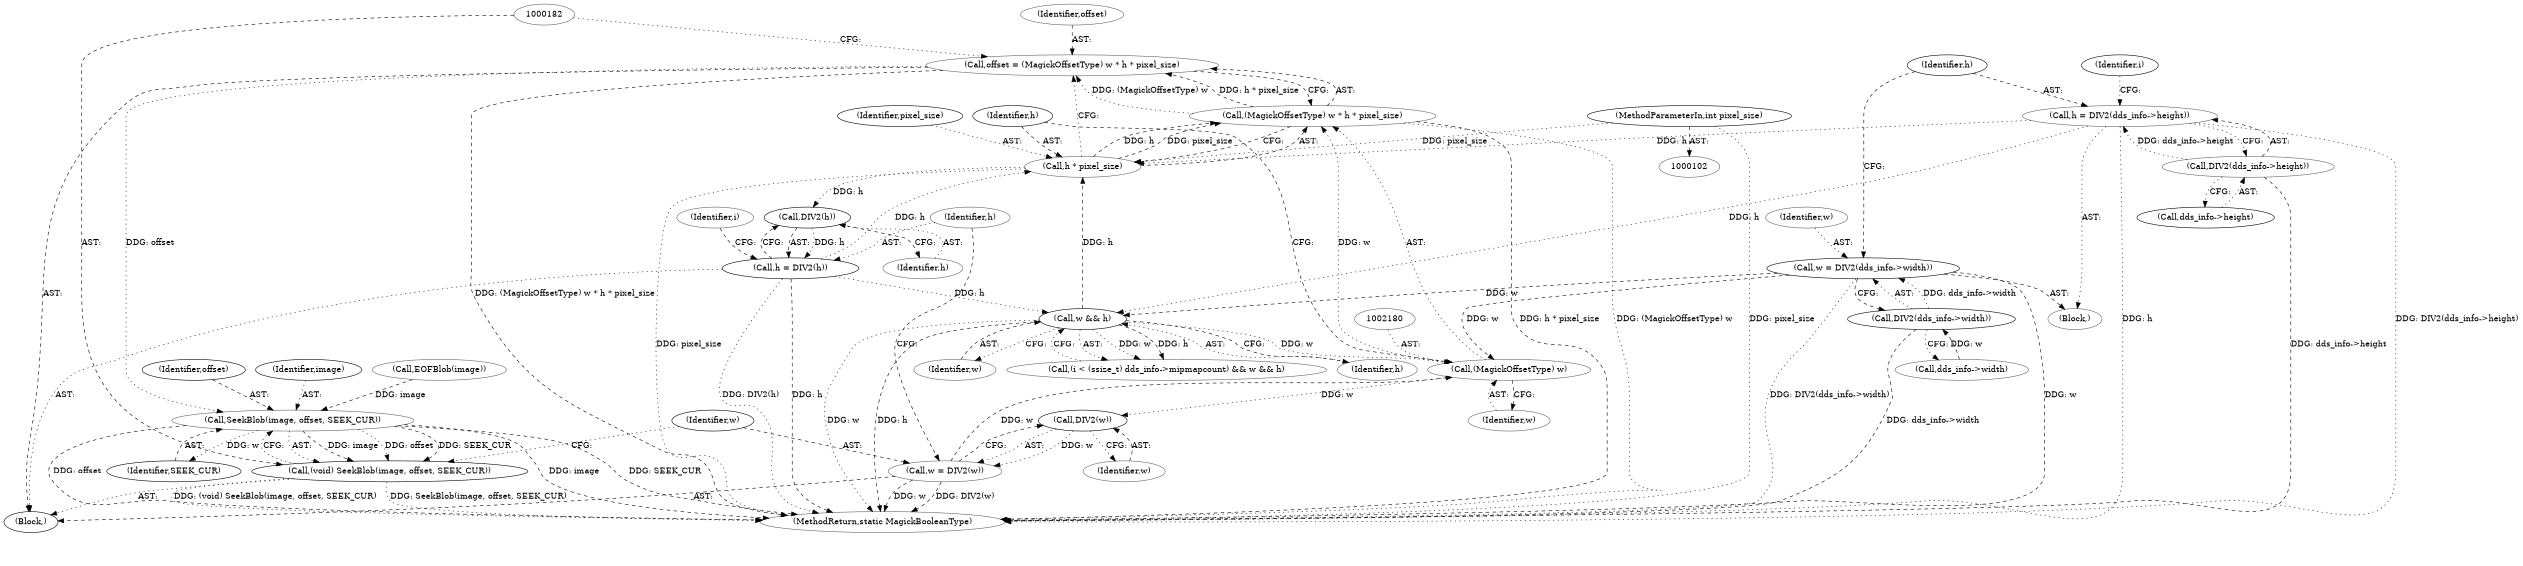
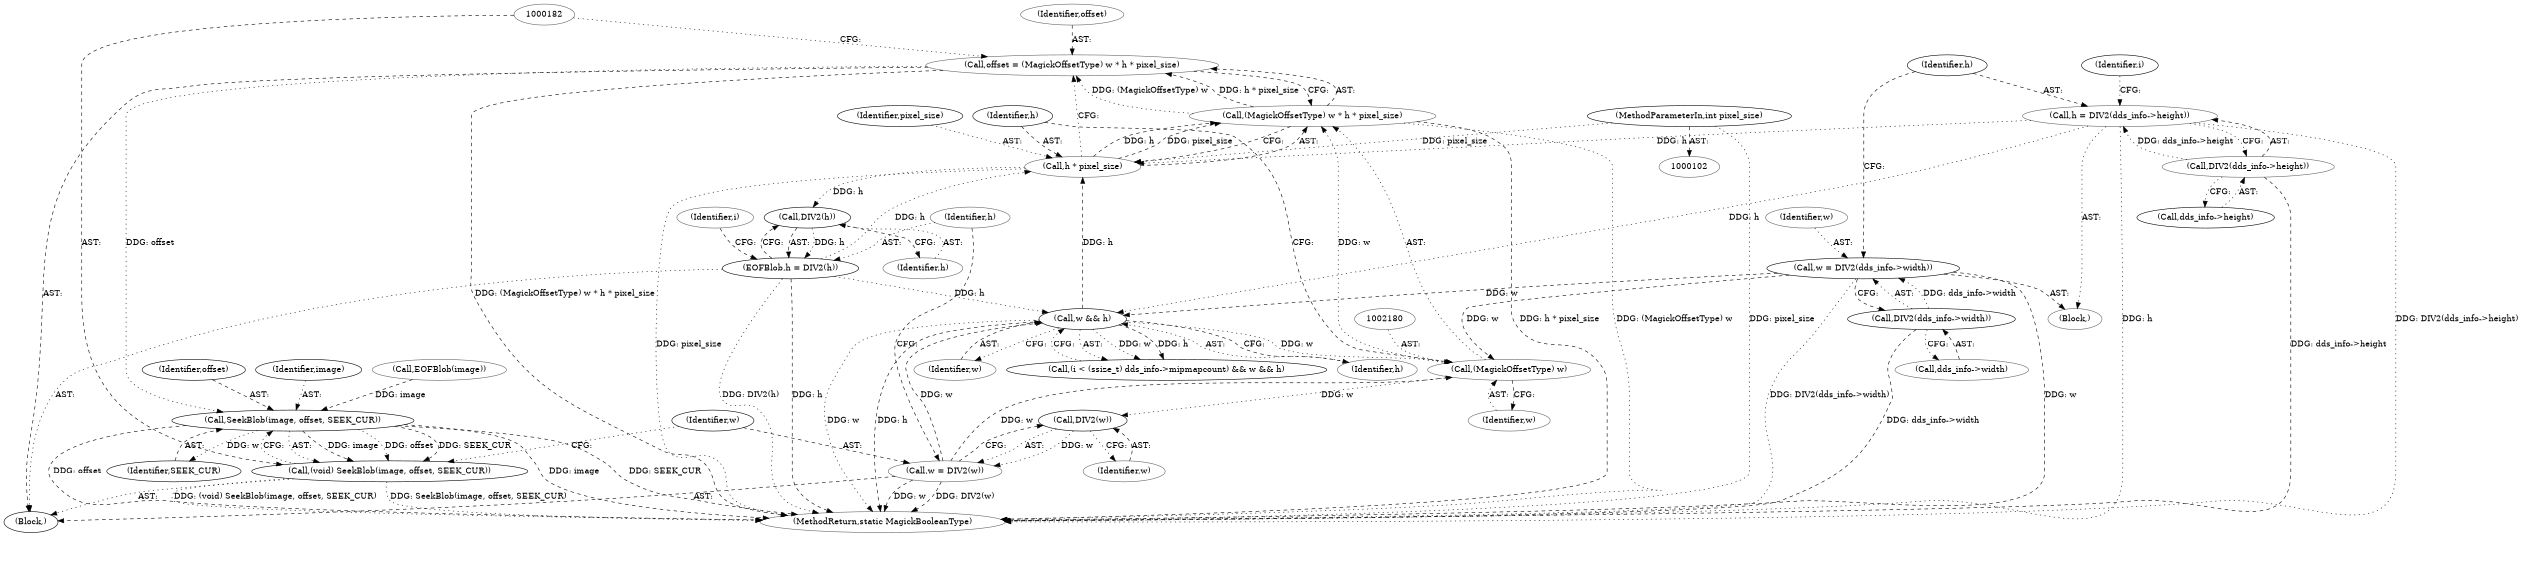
(790, 268) -> (790, 268)
(1966, 344) -> (1966, 344)
none -> (918, 351)
(1167, 370) -> (1167, 370)
(293, 421) -> (293, 421)
